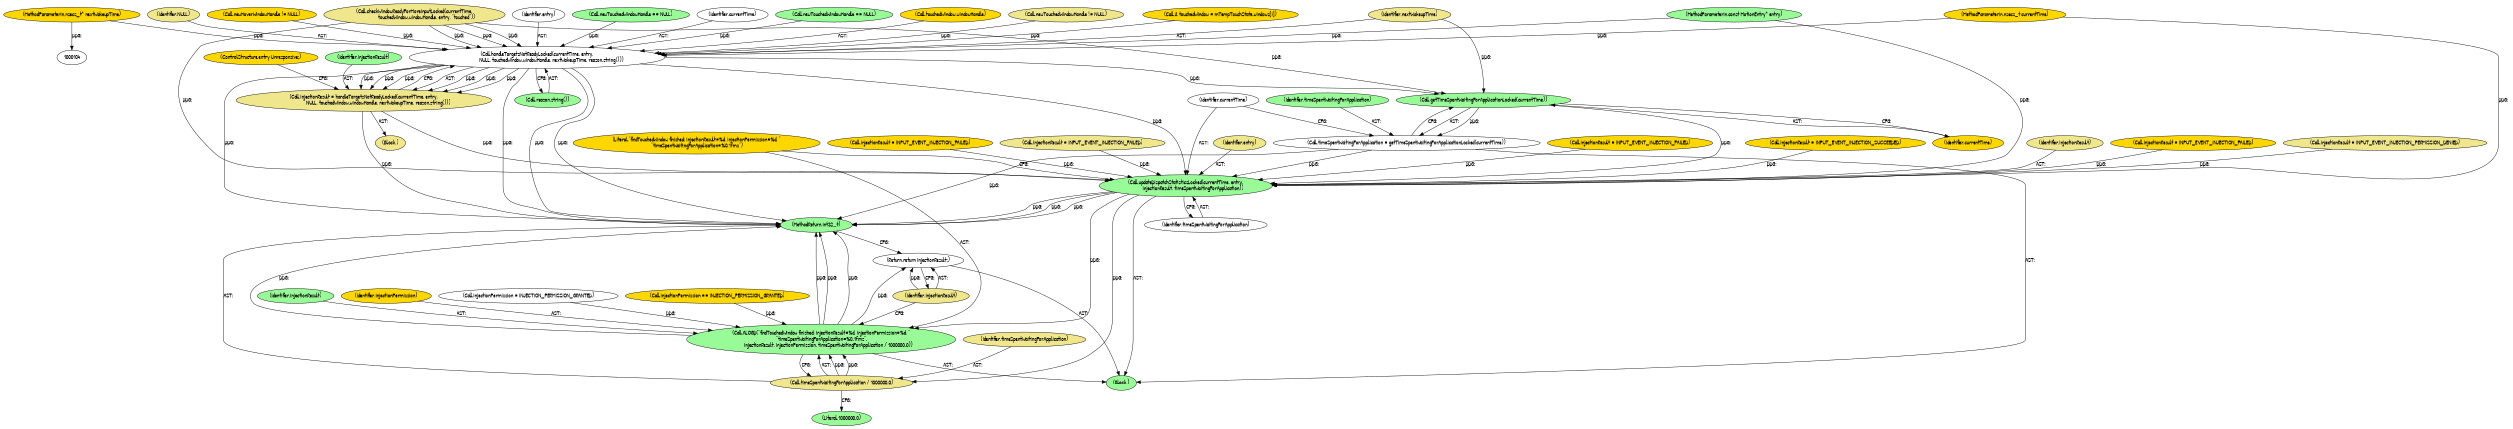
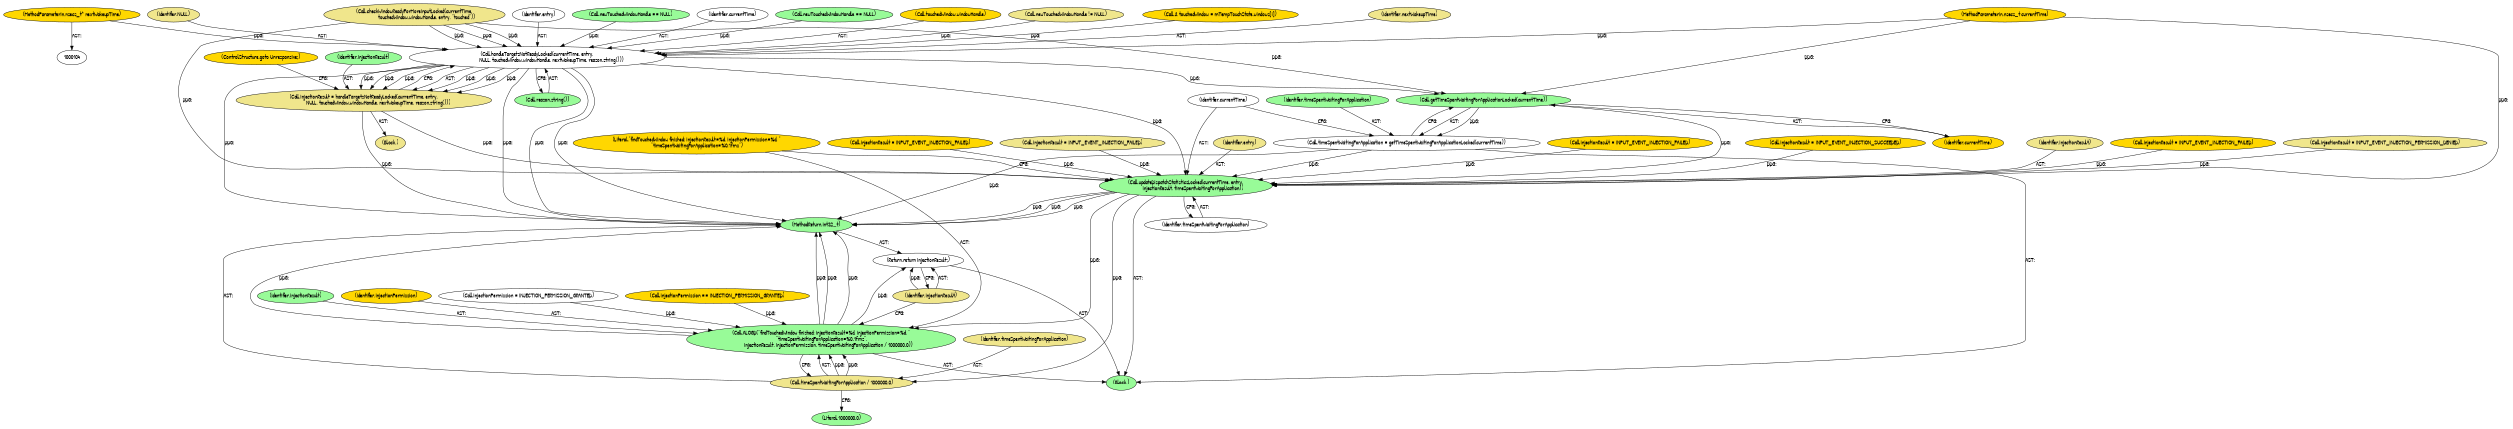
(262, 15) -> none
(1734, 15) -> none
(77, 36) -> (77, 36)
(1475, 46) -> (1748, 57)
(261, 57) -> (261, 57)
(885, 243) -> (885, 243)
